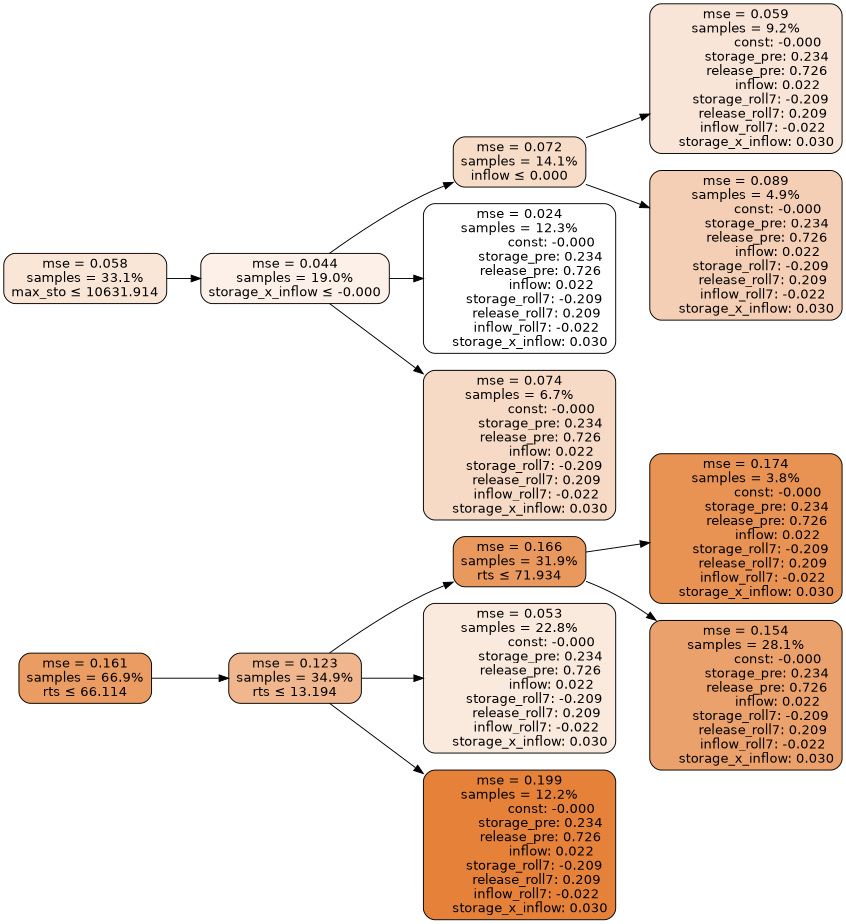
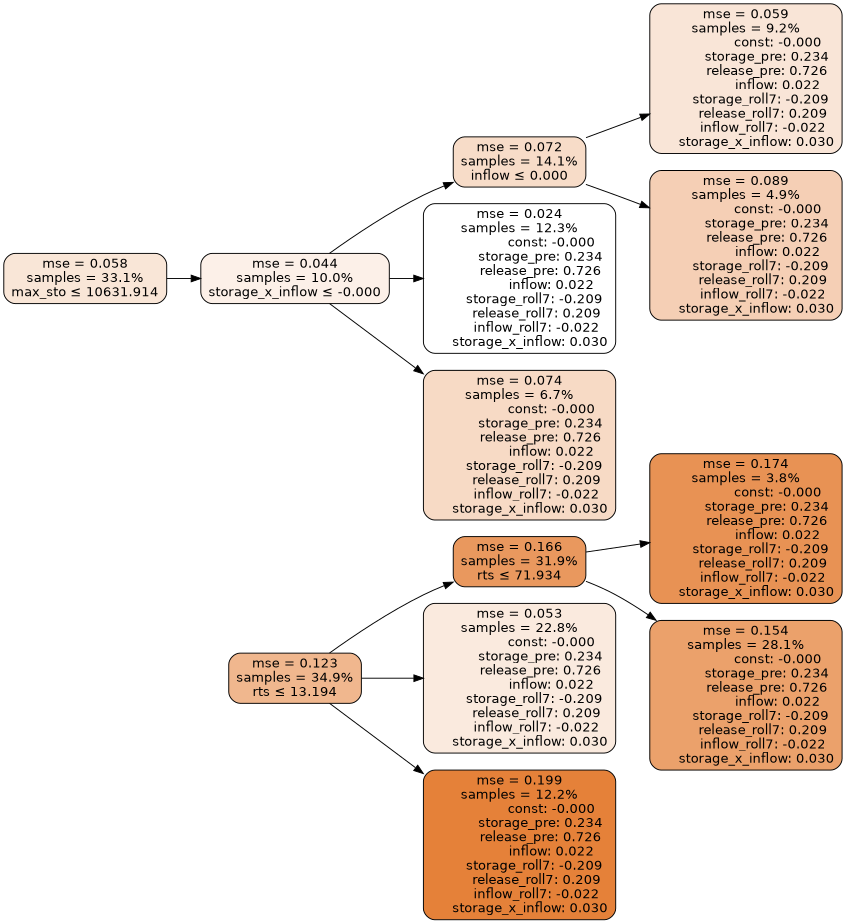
(295, 278) -> (295, 278)
(85, 678) -> none
